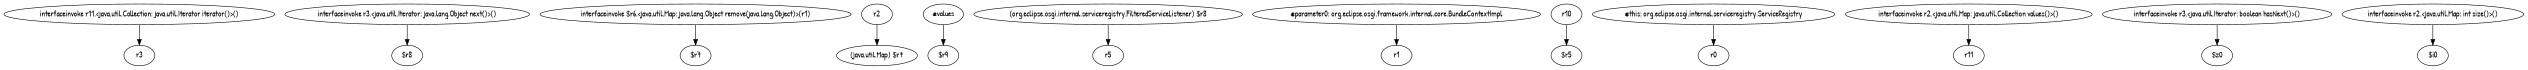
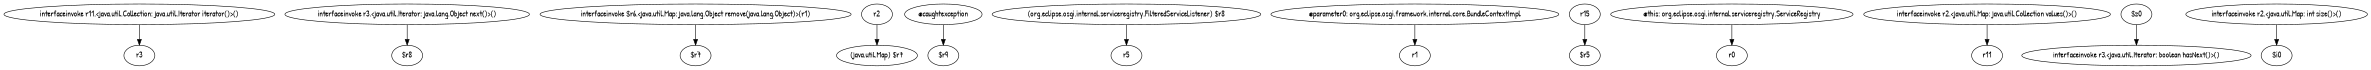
(943, 14) -> (943, 14)
(1567, 14) -> (1585, 14)
(2217, 32) -> (2136, 32)
